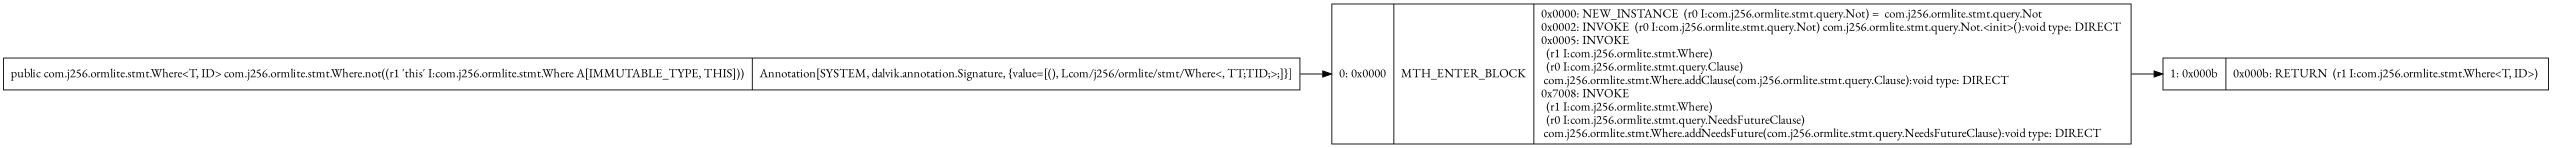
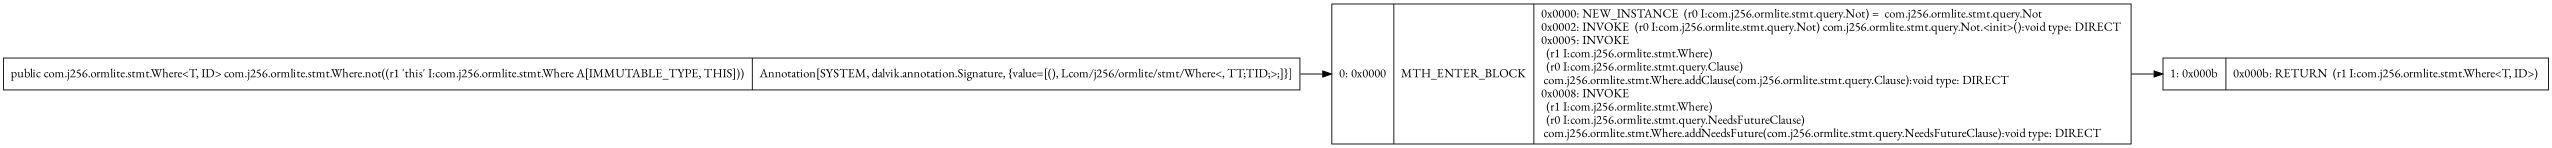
(1588, 93) -> (1588, 93)
